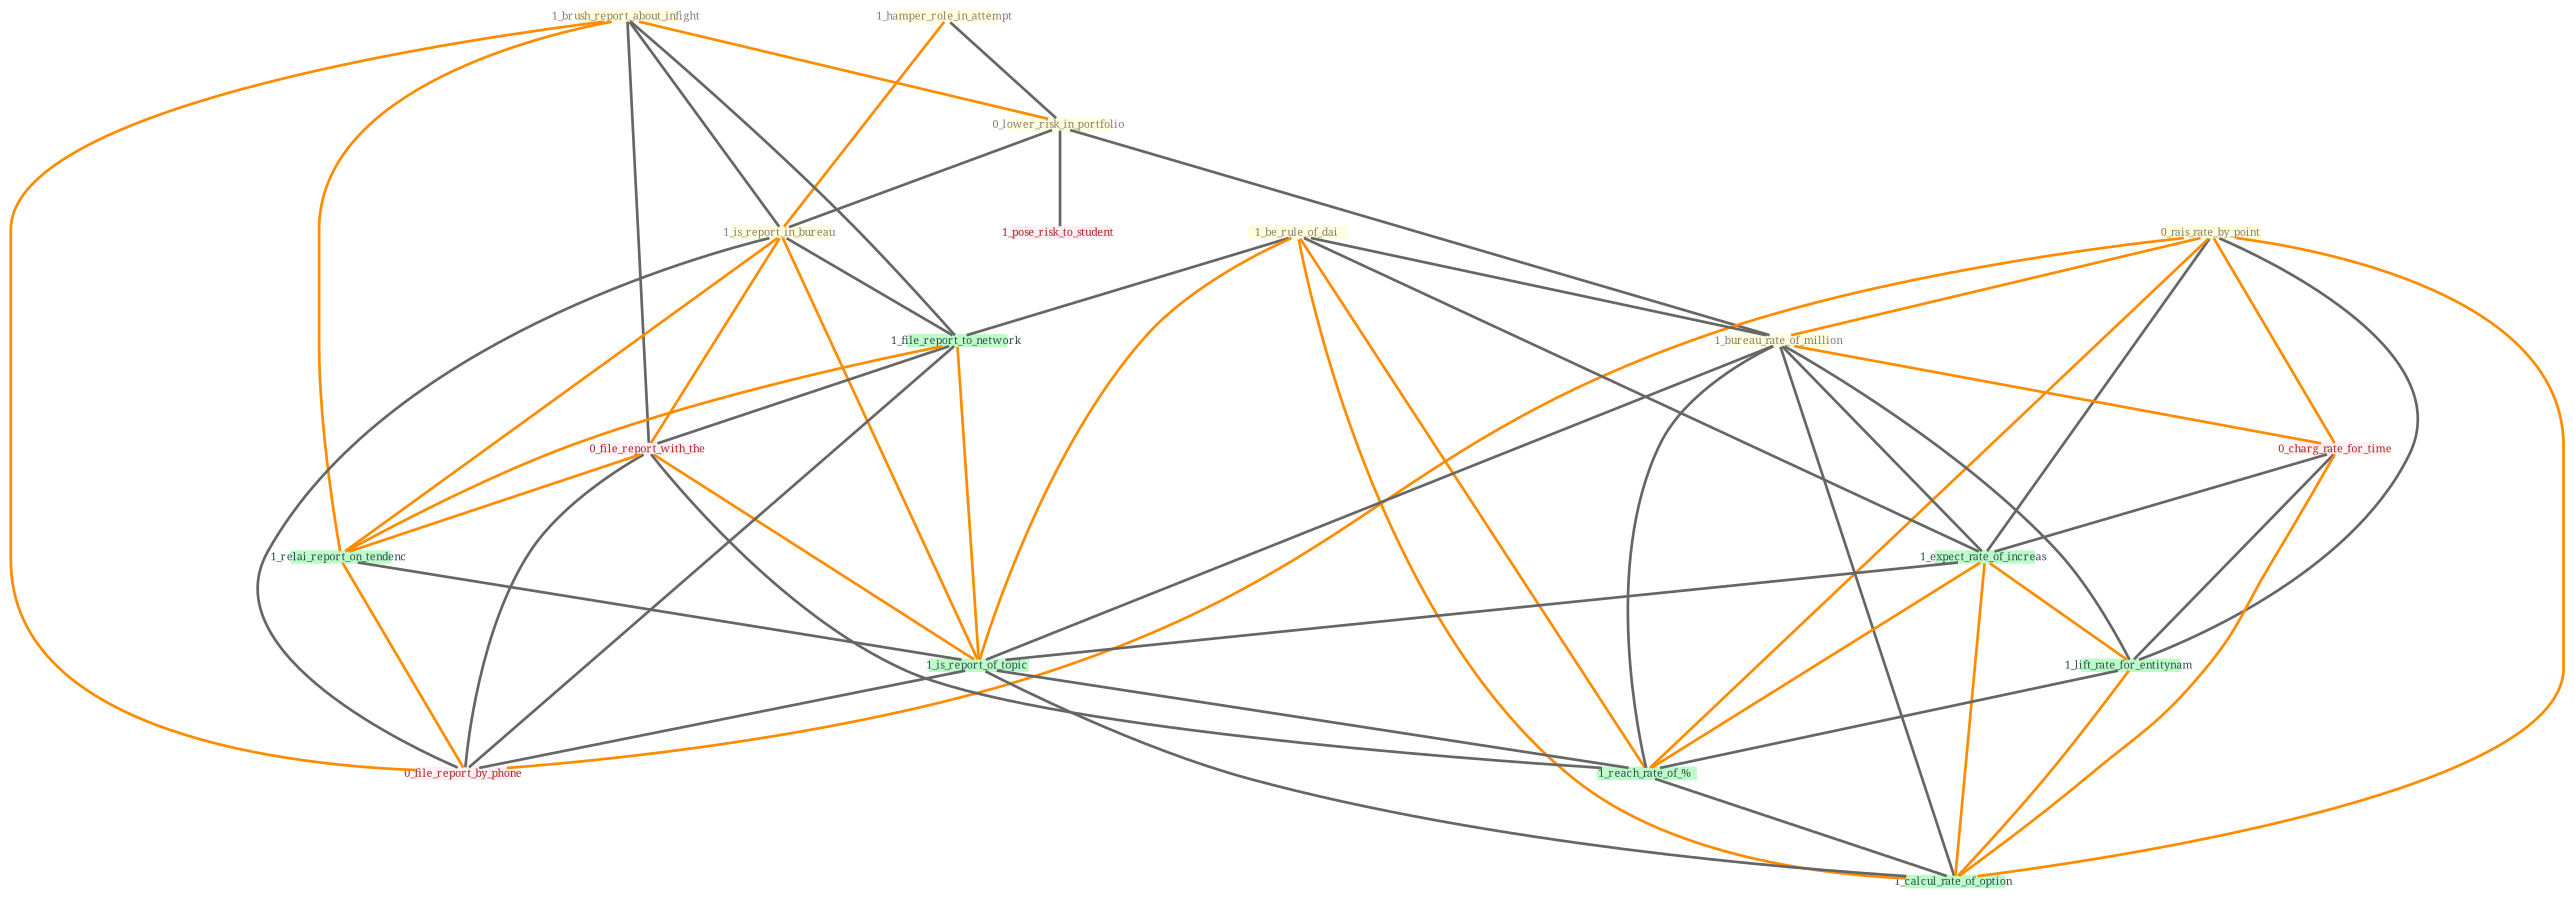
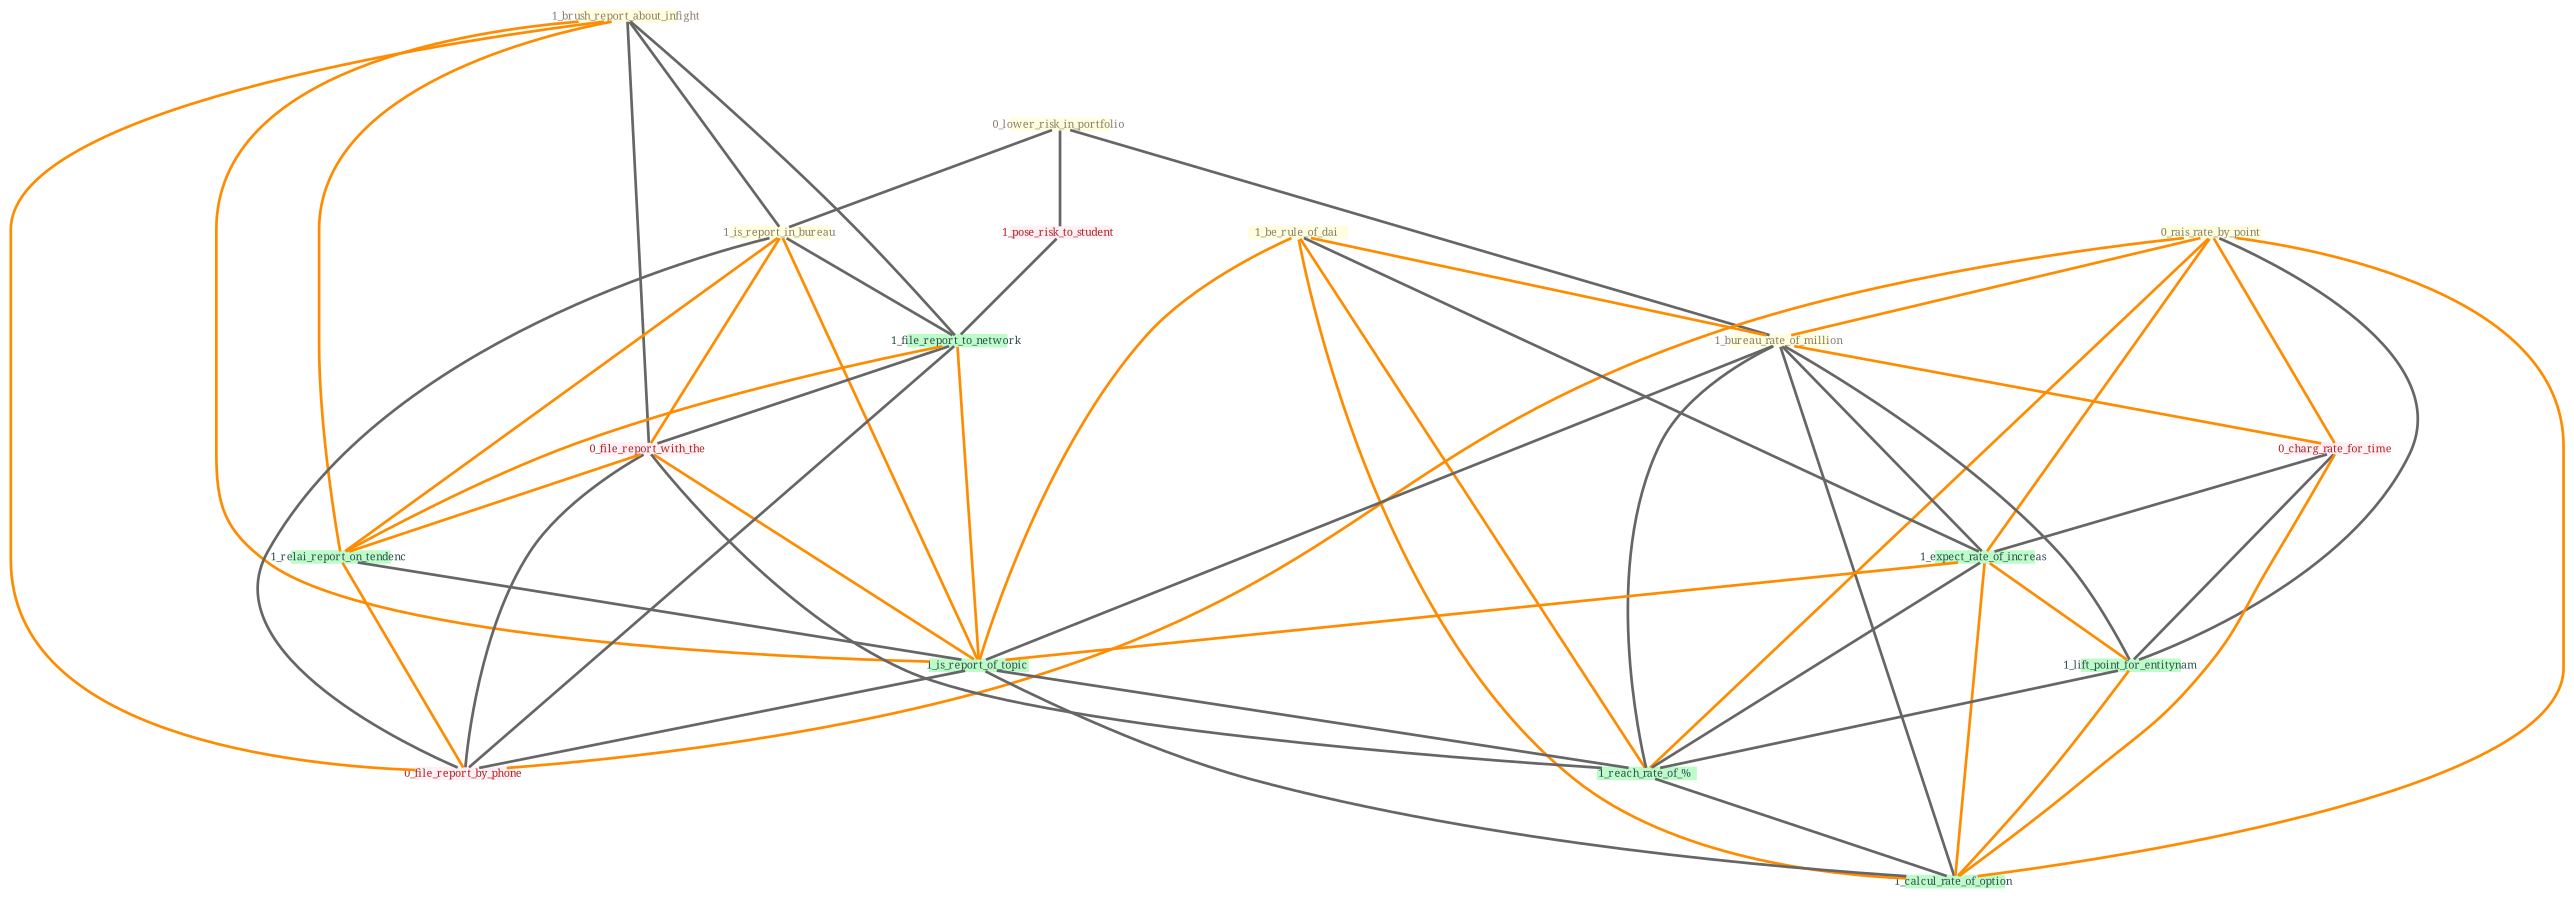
(946, 16) -> none
(844, 70) -> (225, 514)
(1128, 287) -> (1009, 287)
(1539, 287) -> (1539, 287)
(2109, 379) -> (2109, 379)
(1482, 611) -> (1482, 611)
(1816, 665) -> (1816, 665)
(2131, 665) -> (2131, 665)
